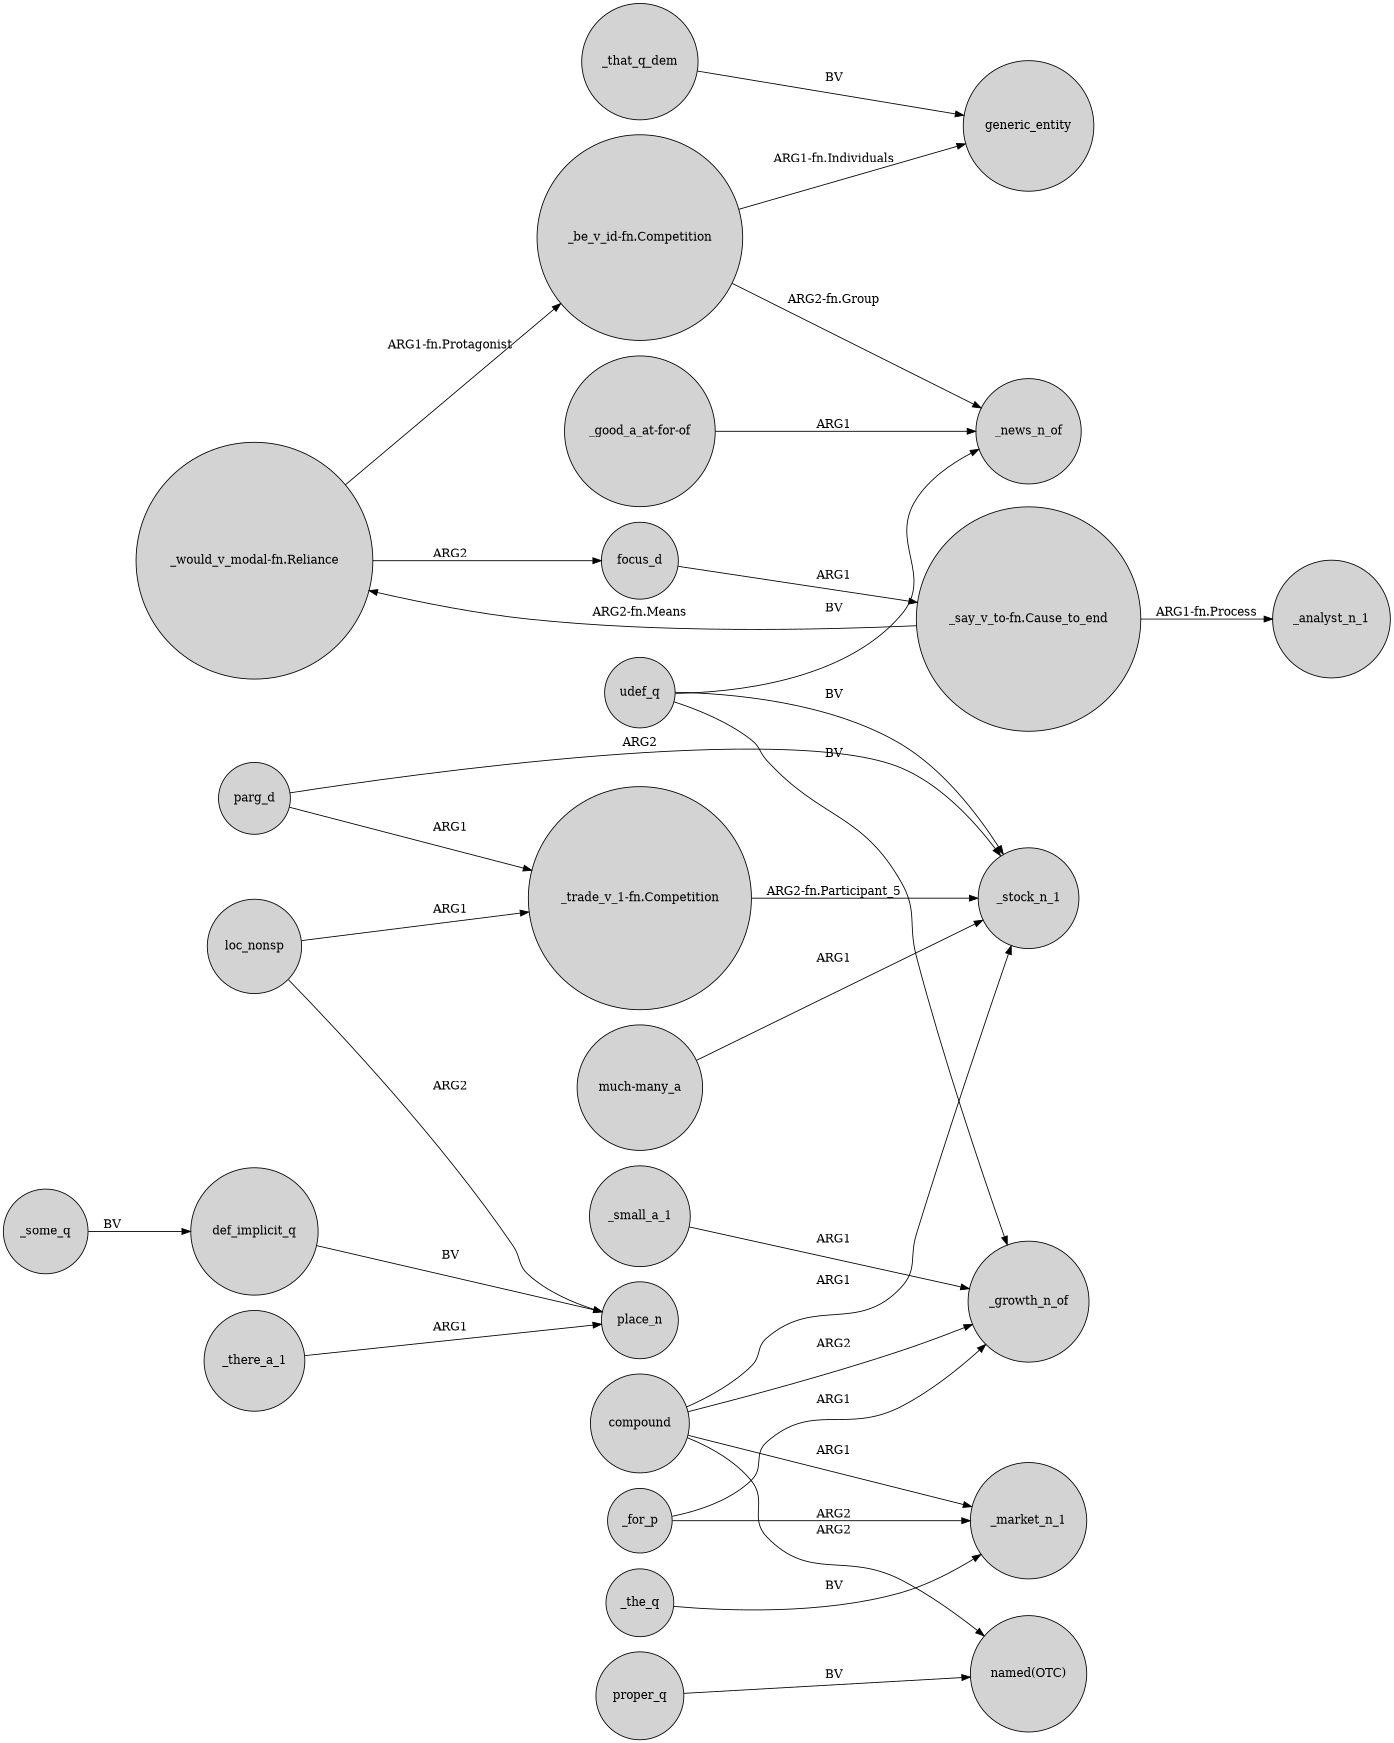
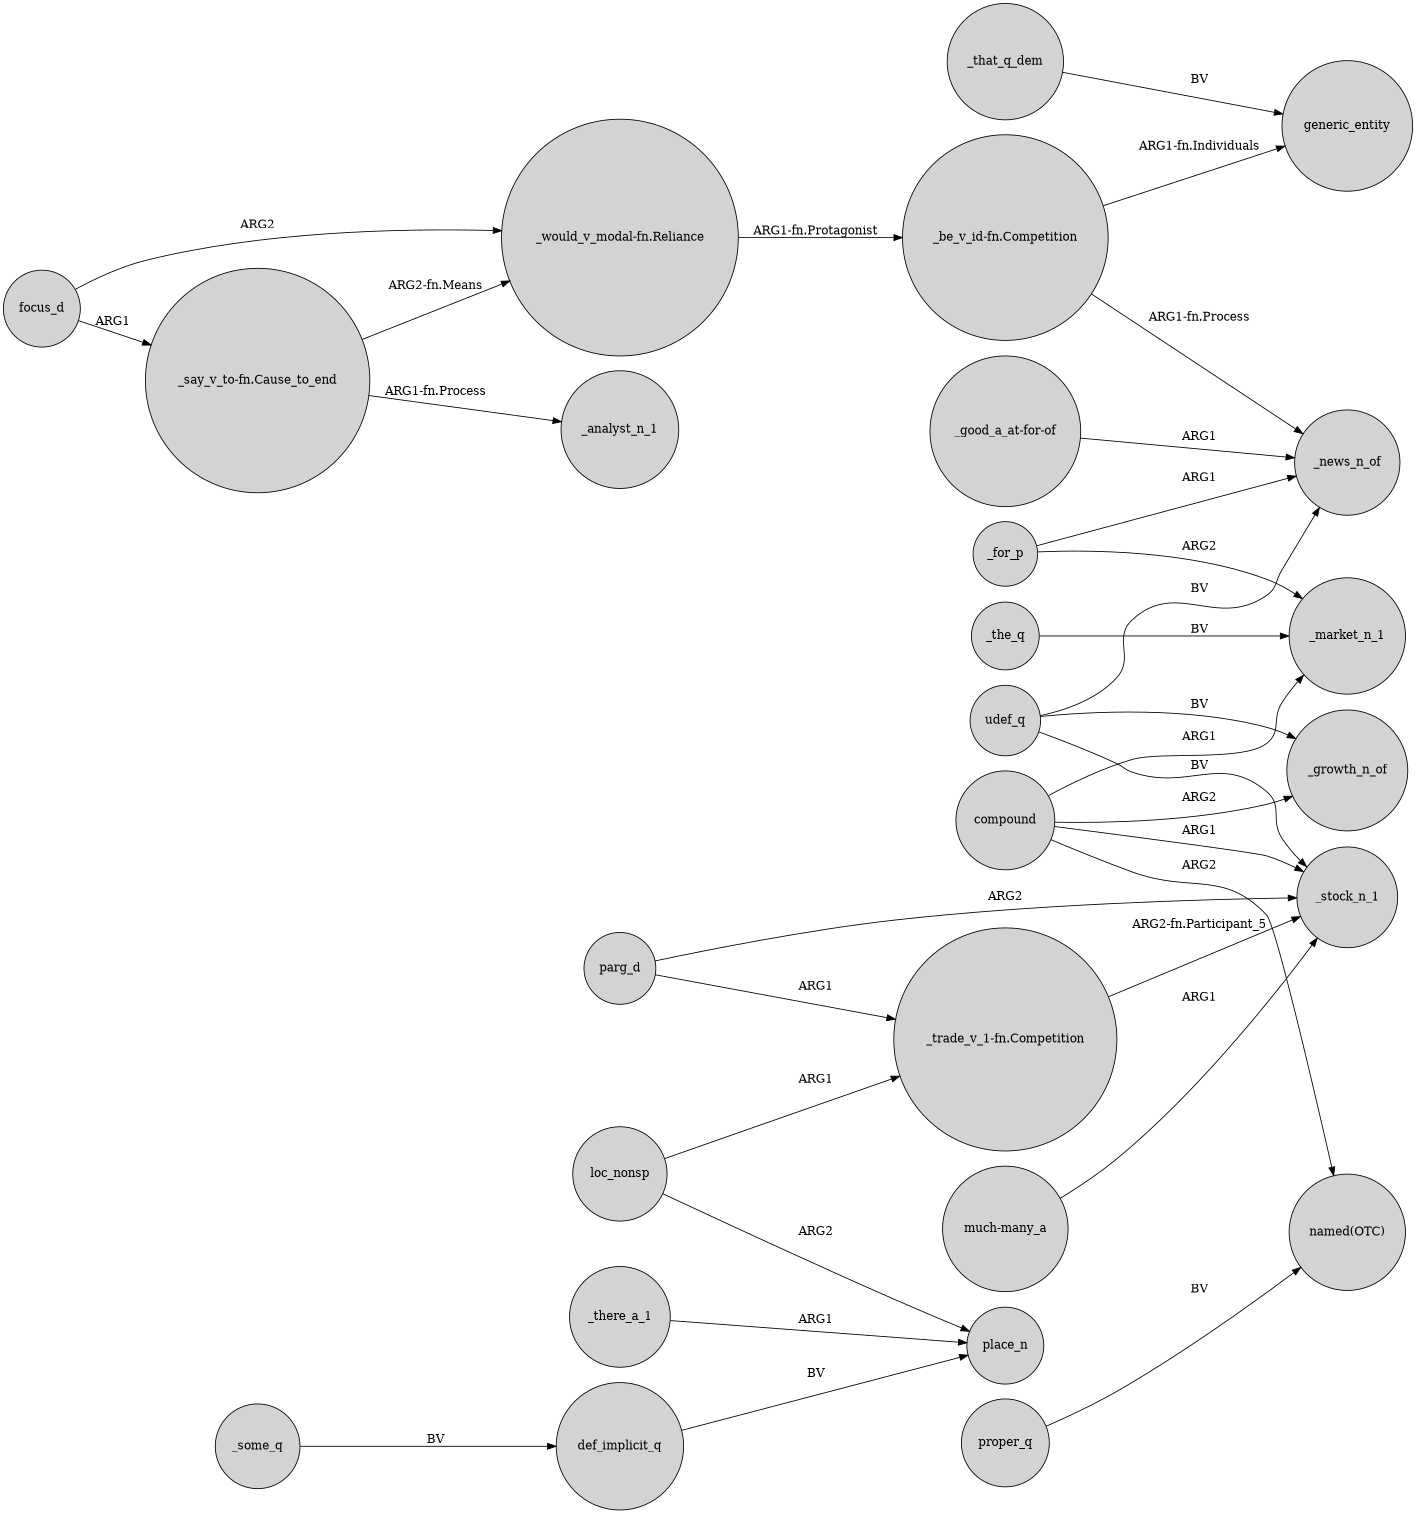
(834, 300) -> (1199, 318)
(483, 561) -> (280, 238)
(640, 1216) -> none
(815, 1420) -> (1162, 512)
